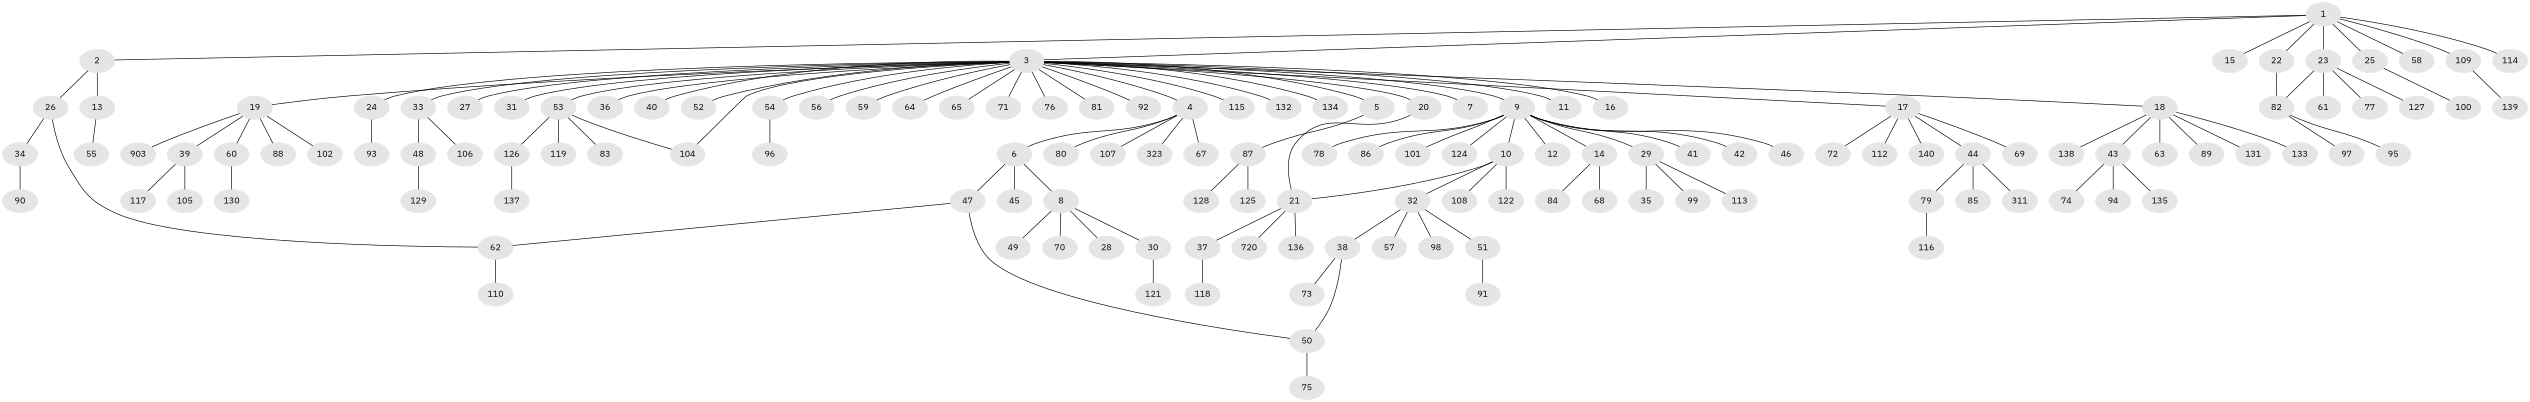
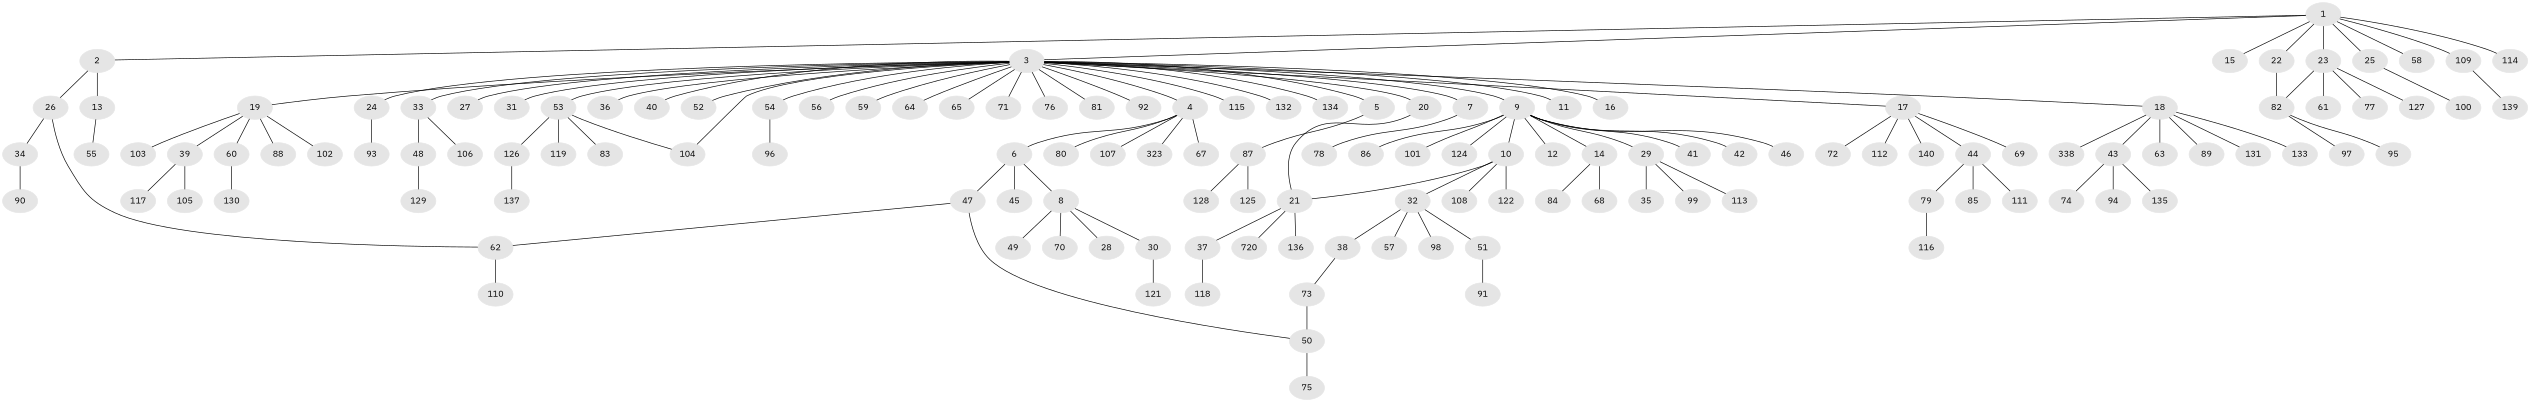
(1414, 131) -> (1395, 131)
(138, 154) -> (138, 154)
(2066, 154) -> (2066, 154)
(2020, 201) -> (2020, 201)
(1334, 297) -> (1307, 318)
